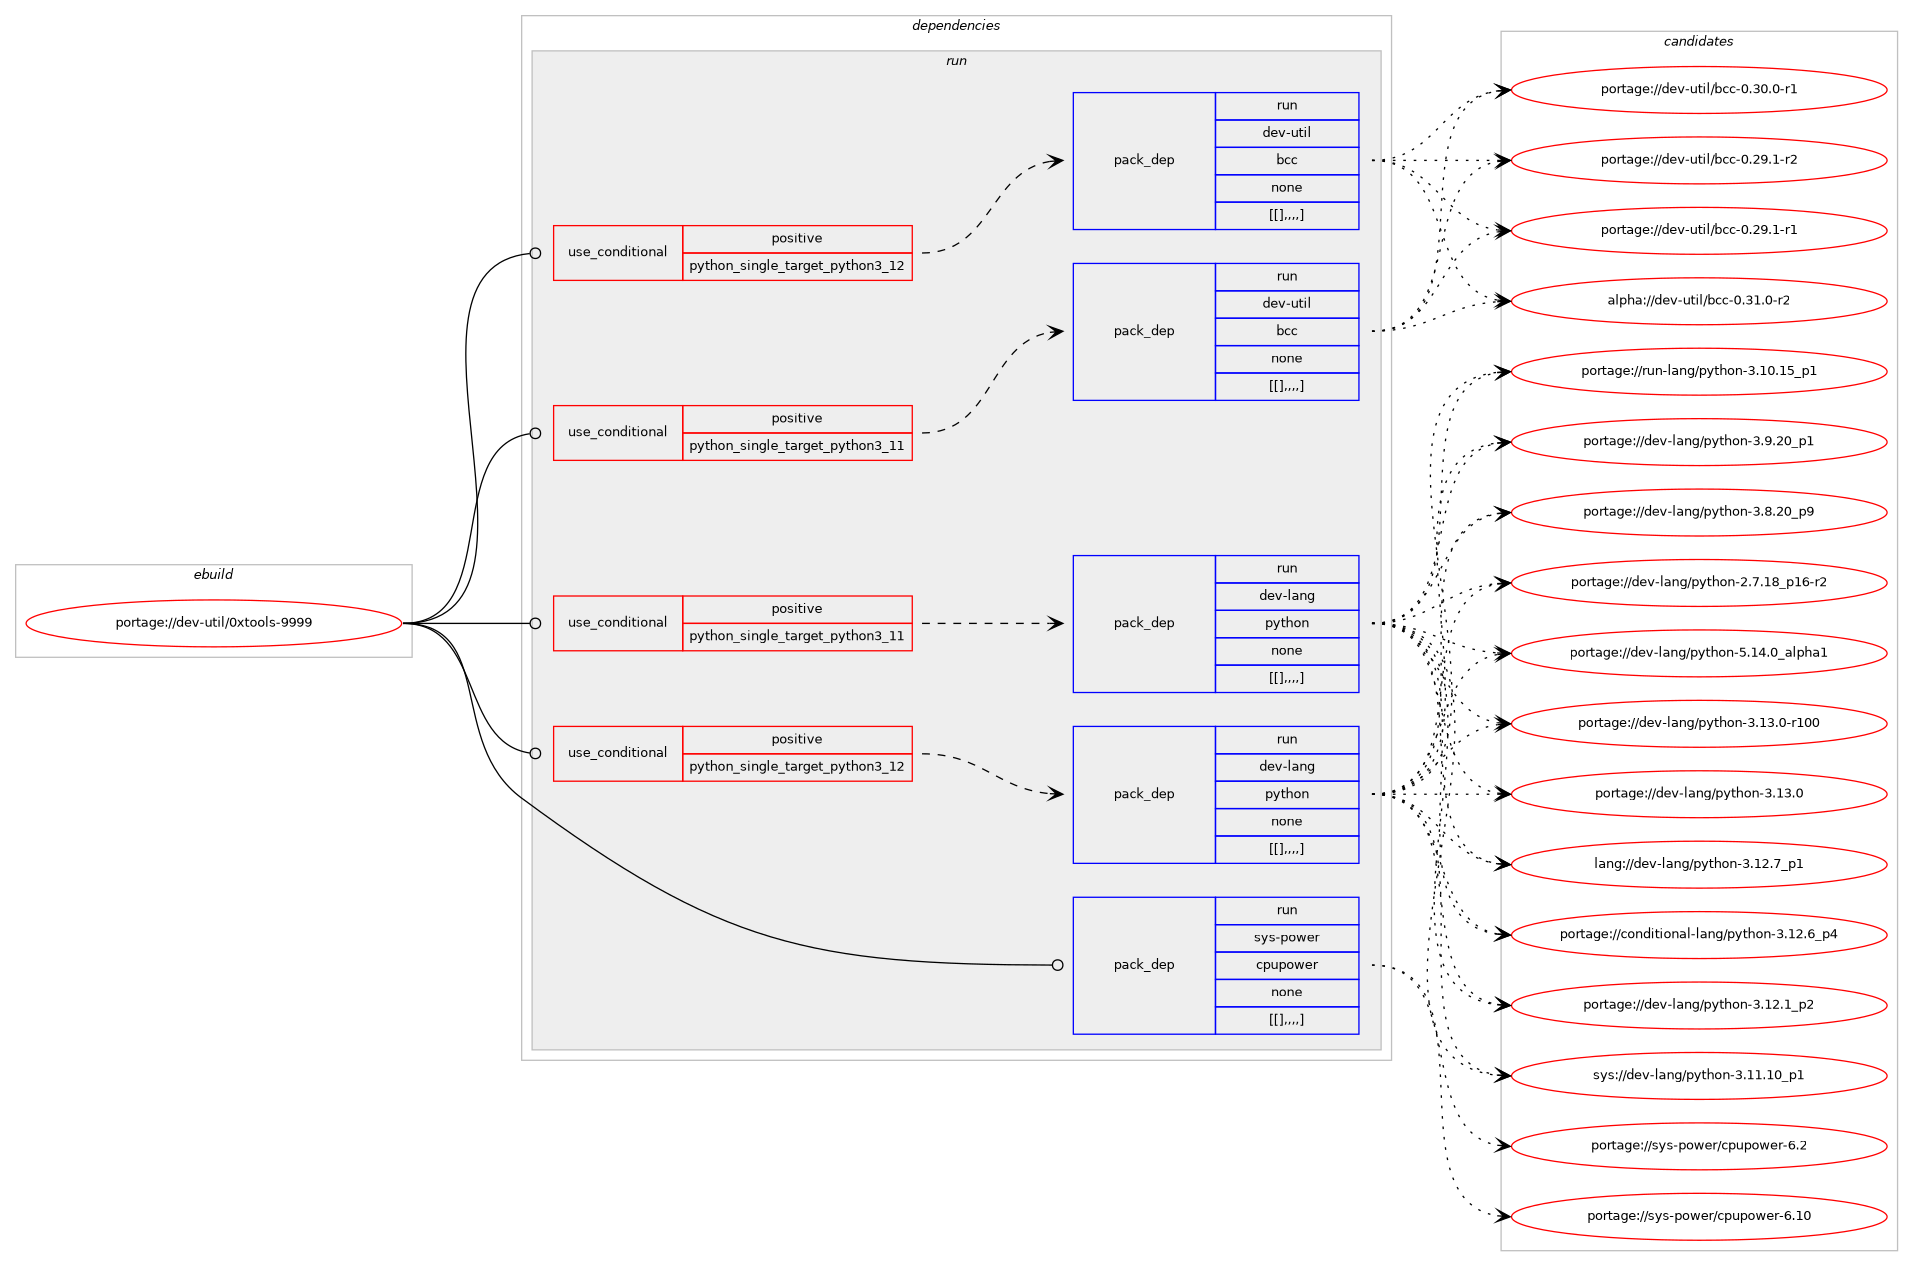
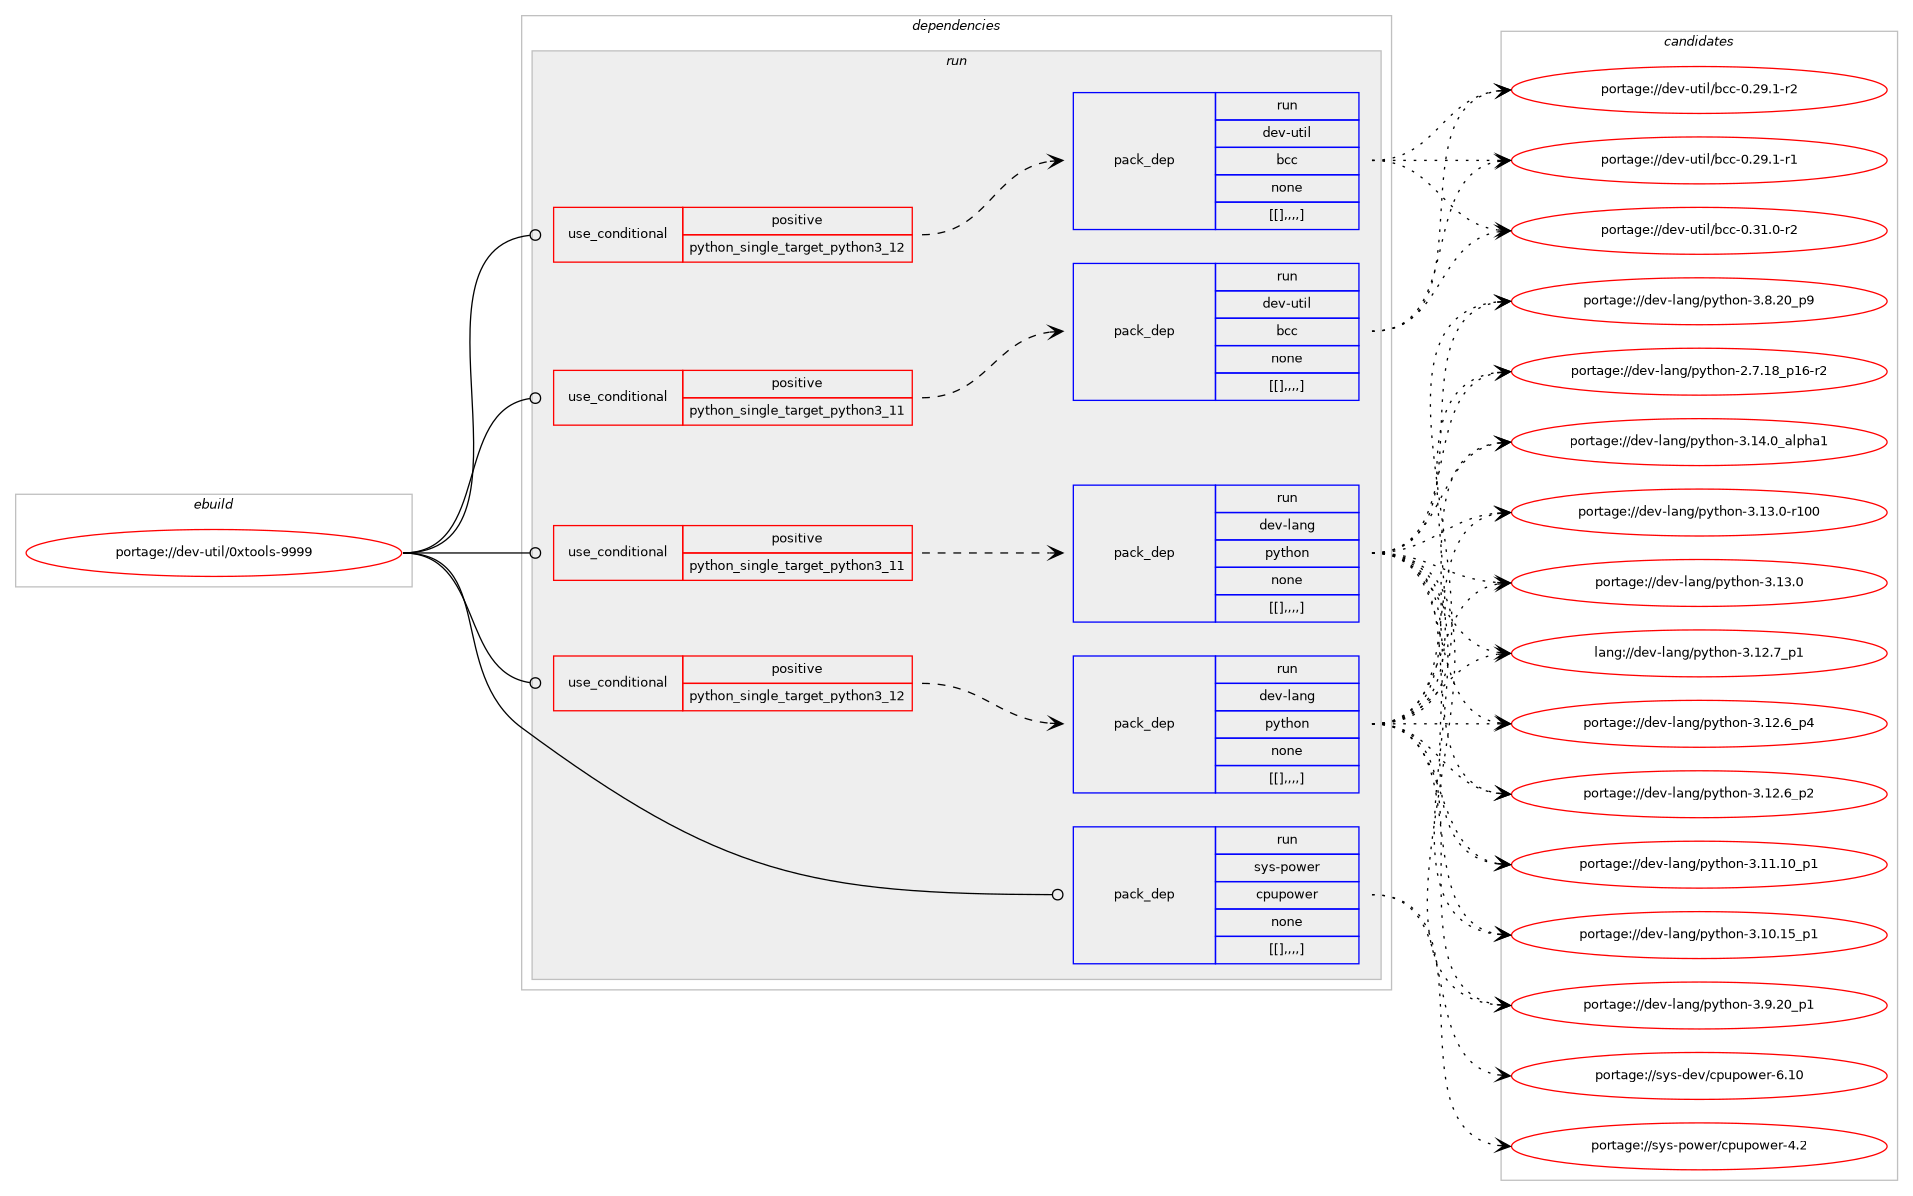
(1699, 90) -> none
(1699, 301) -> (1699, 231)
(1699, 372) -> (1699, 935)
(1699, 653) -> (1699, 442)
(1699, 935) -> (1699, 724)
(1699, 1006) -> (1699, 794)
(1699, 1076) -> (1699, 865)
(1699, 1146) -> (1699, 1146)
(1699, 1217) -> (1699, 1076)
